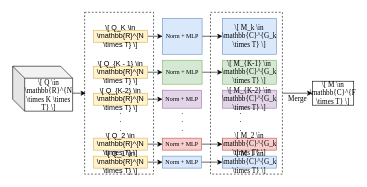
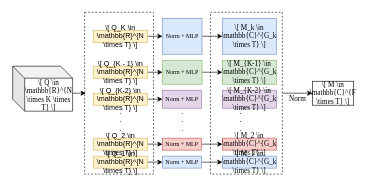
(298, 99) -> (298, 99)
